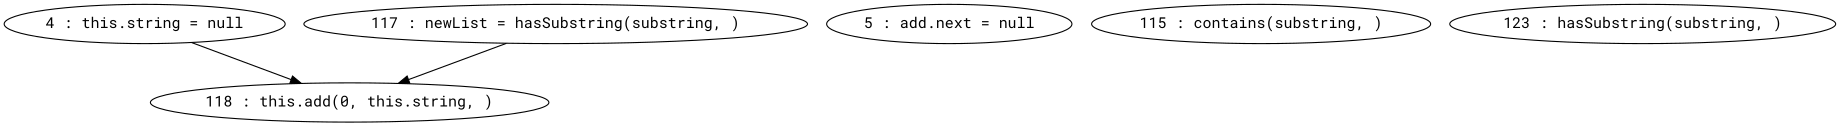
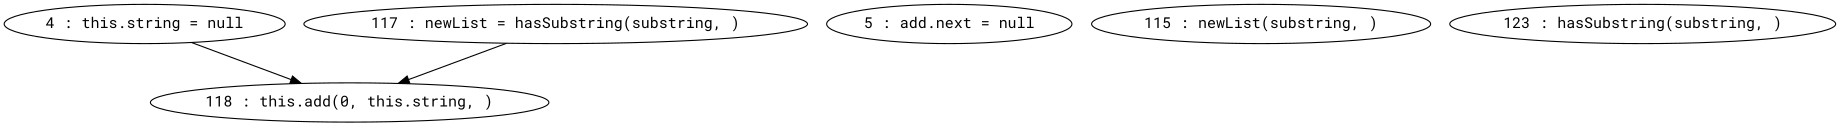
(1261, 24) -> (1261, 24)
